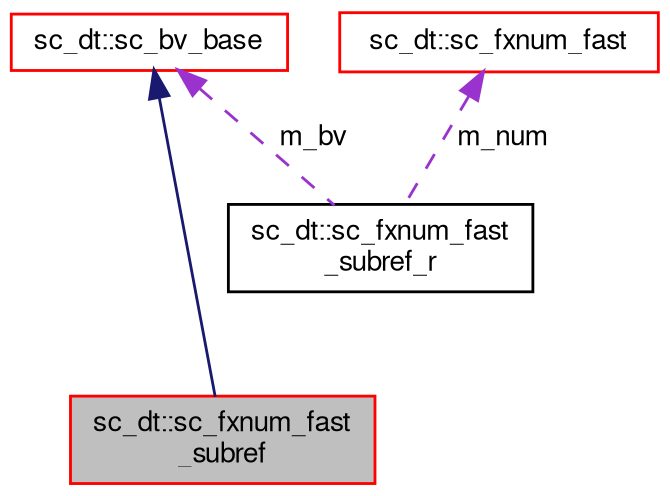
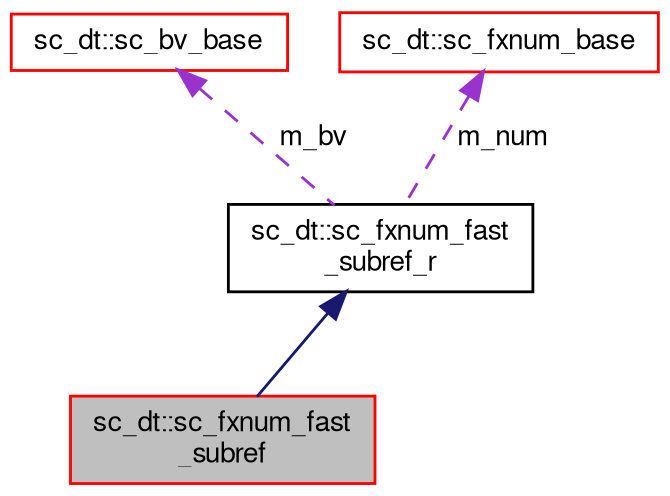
(499, 42) -> (499, 42)
(187, 247) -> (292, 355)
